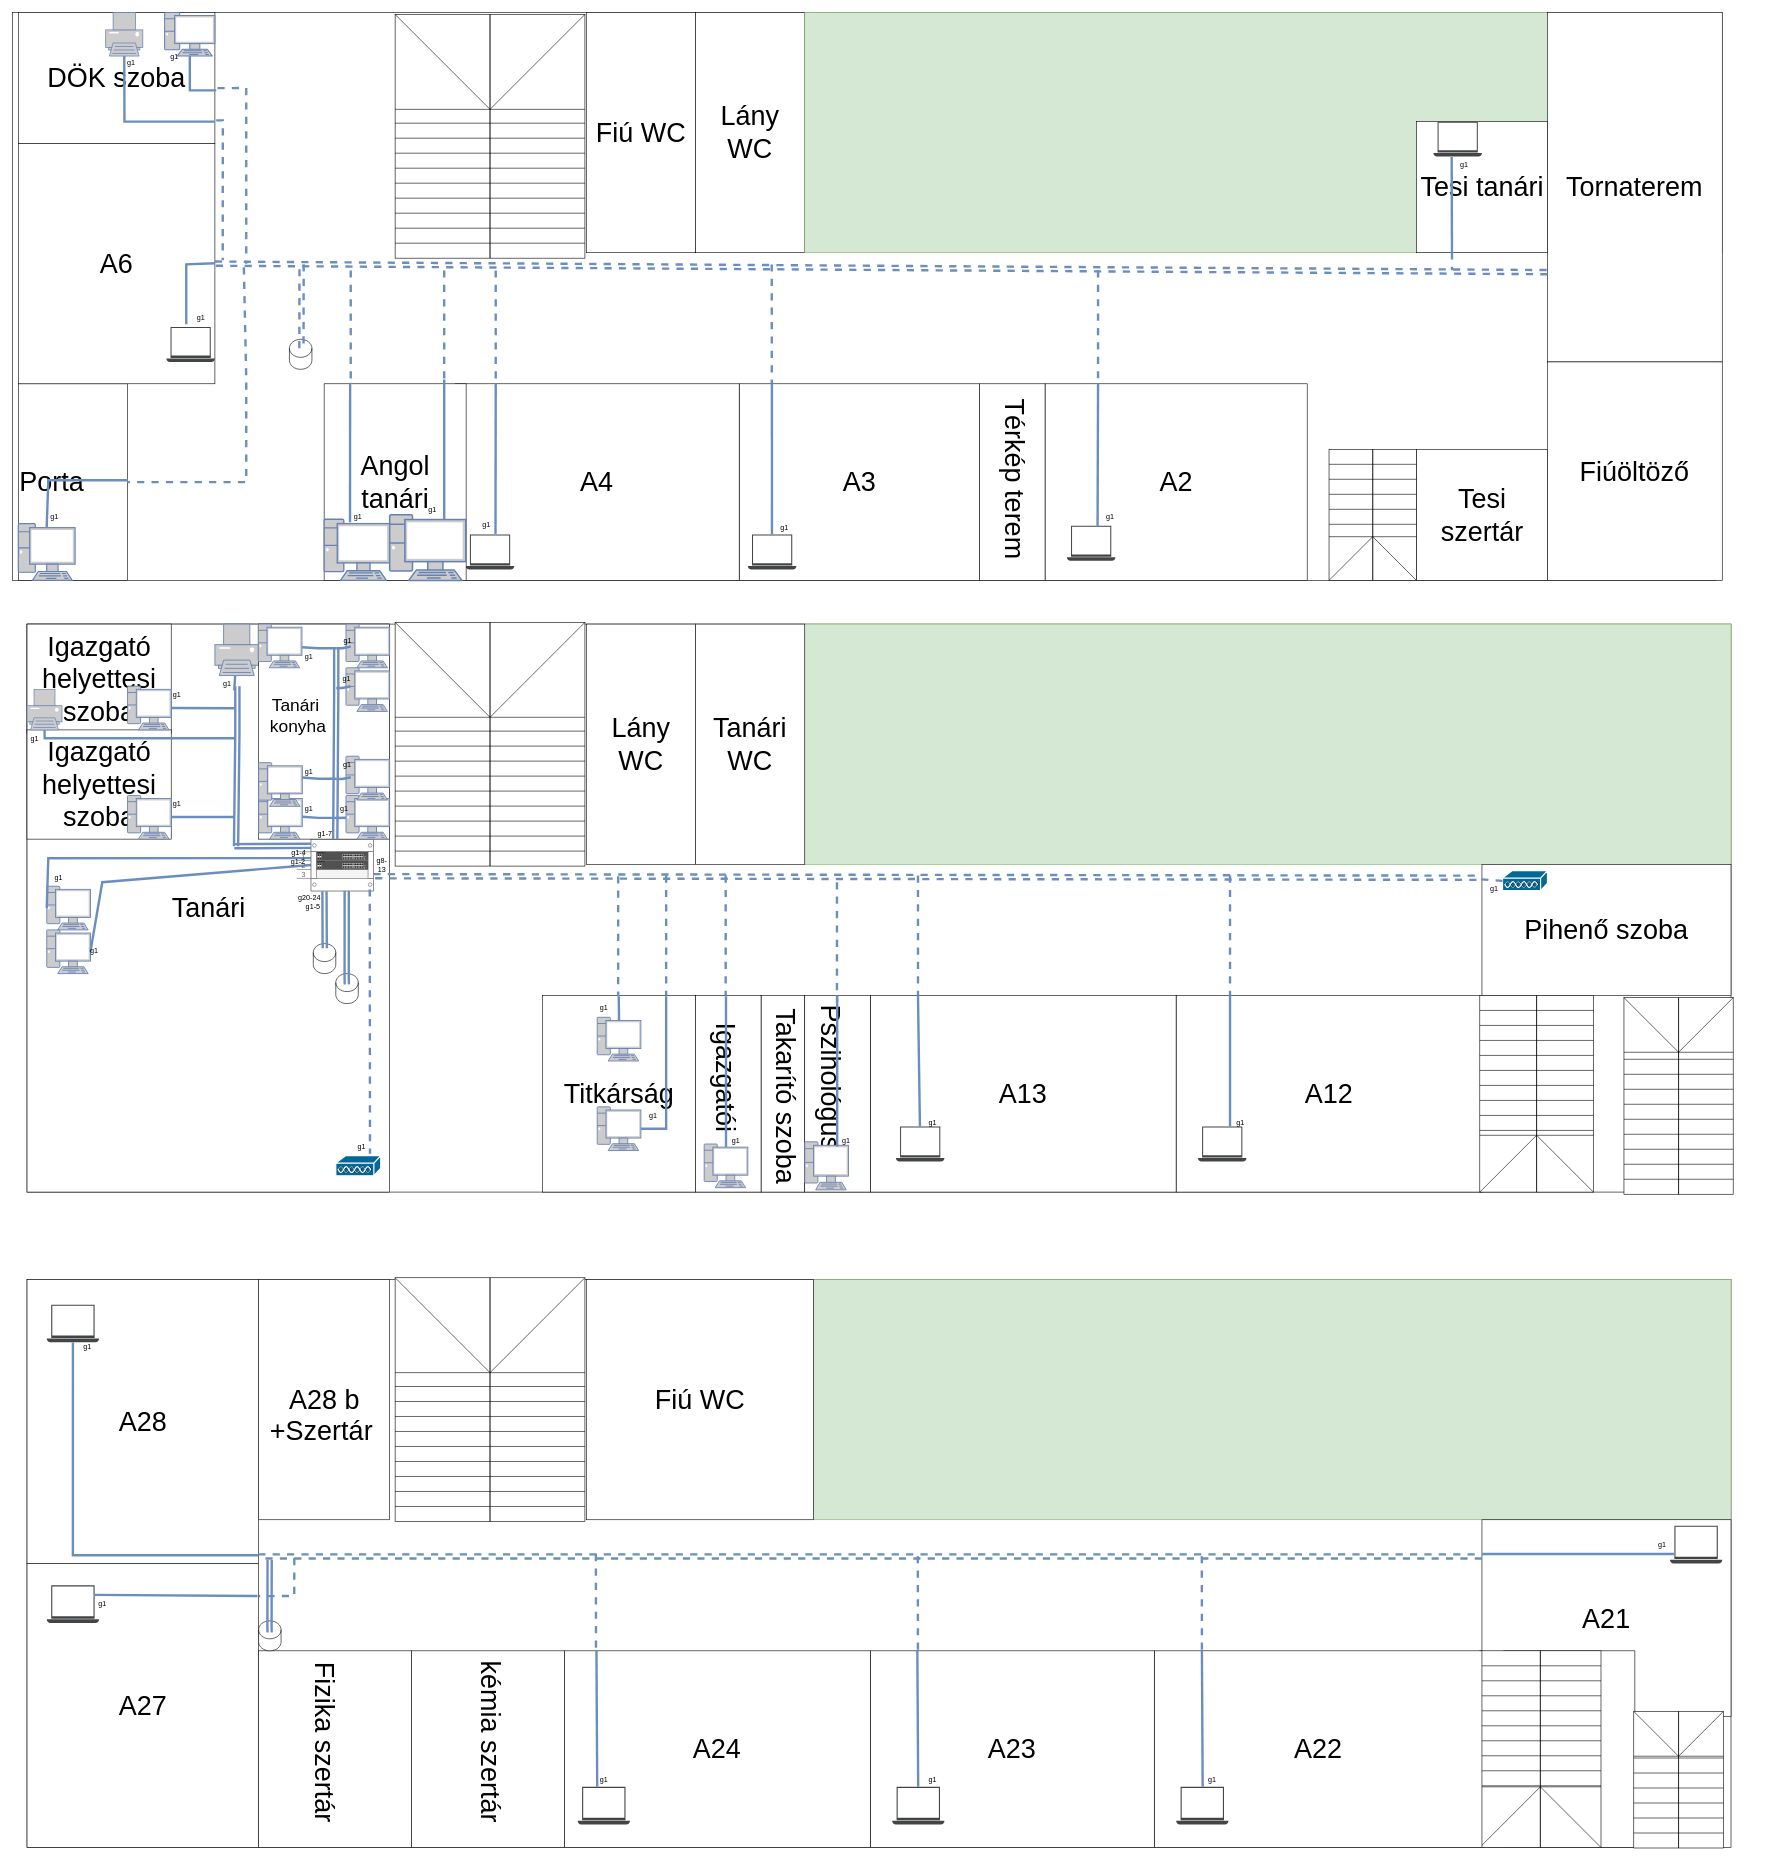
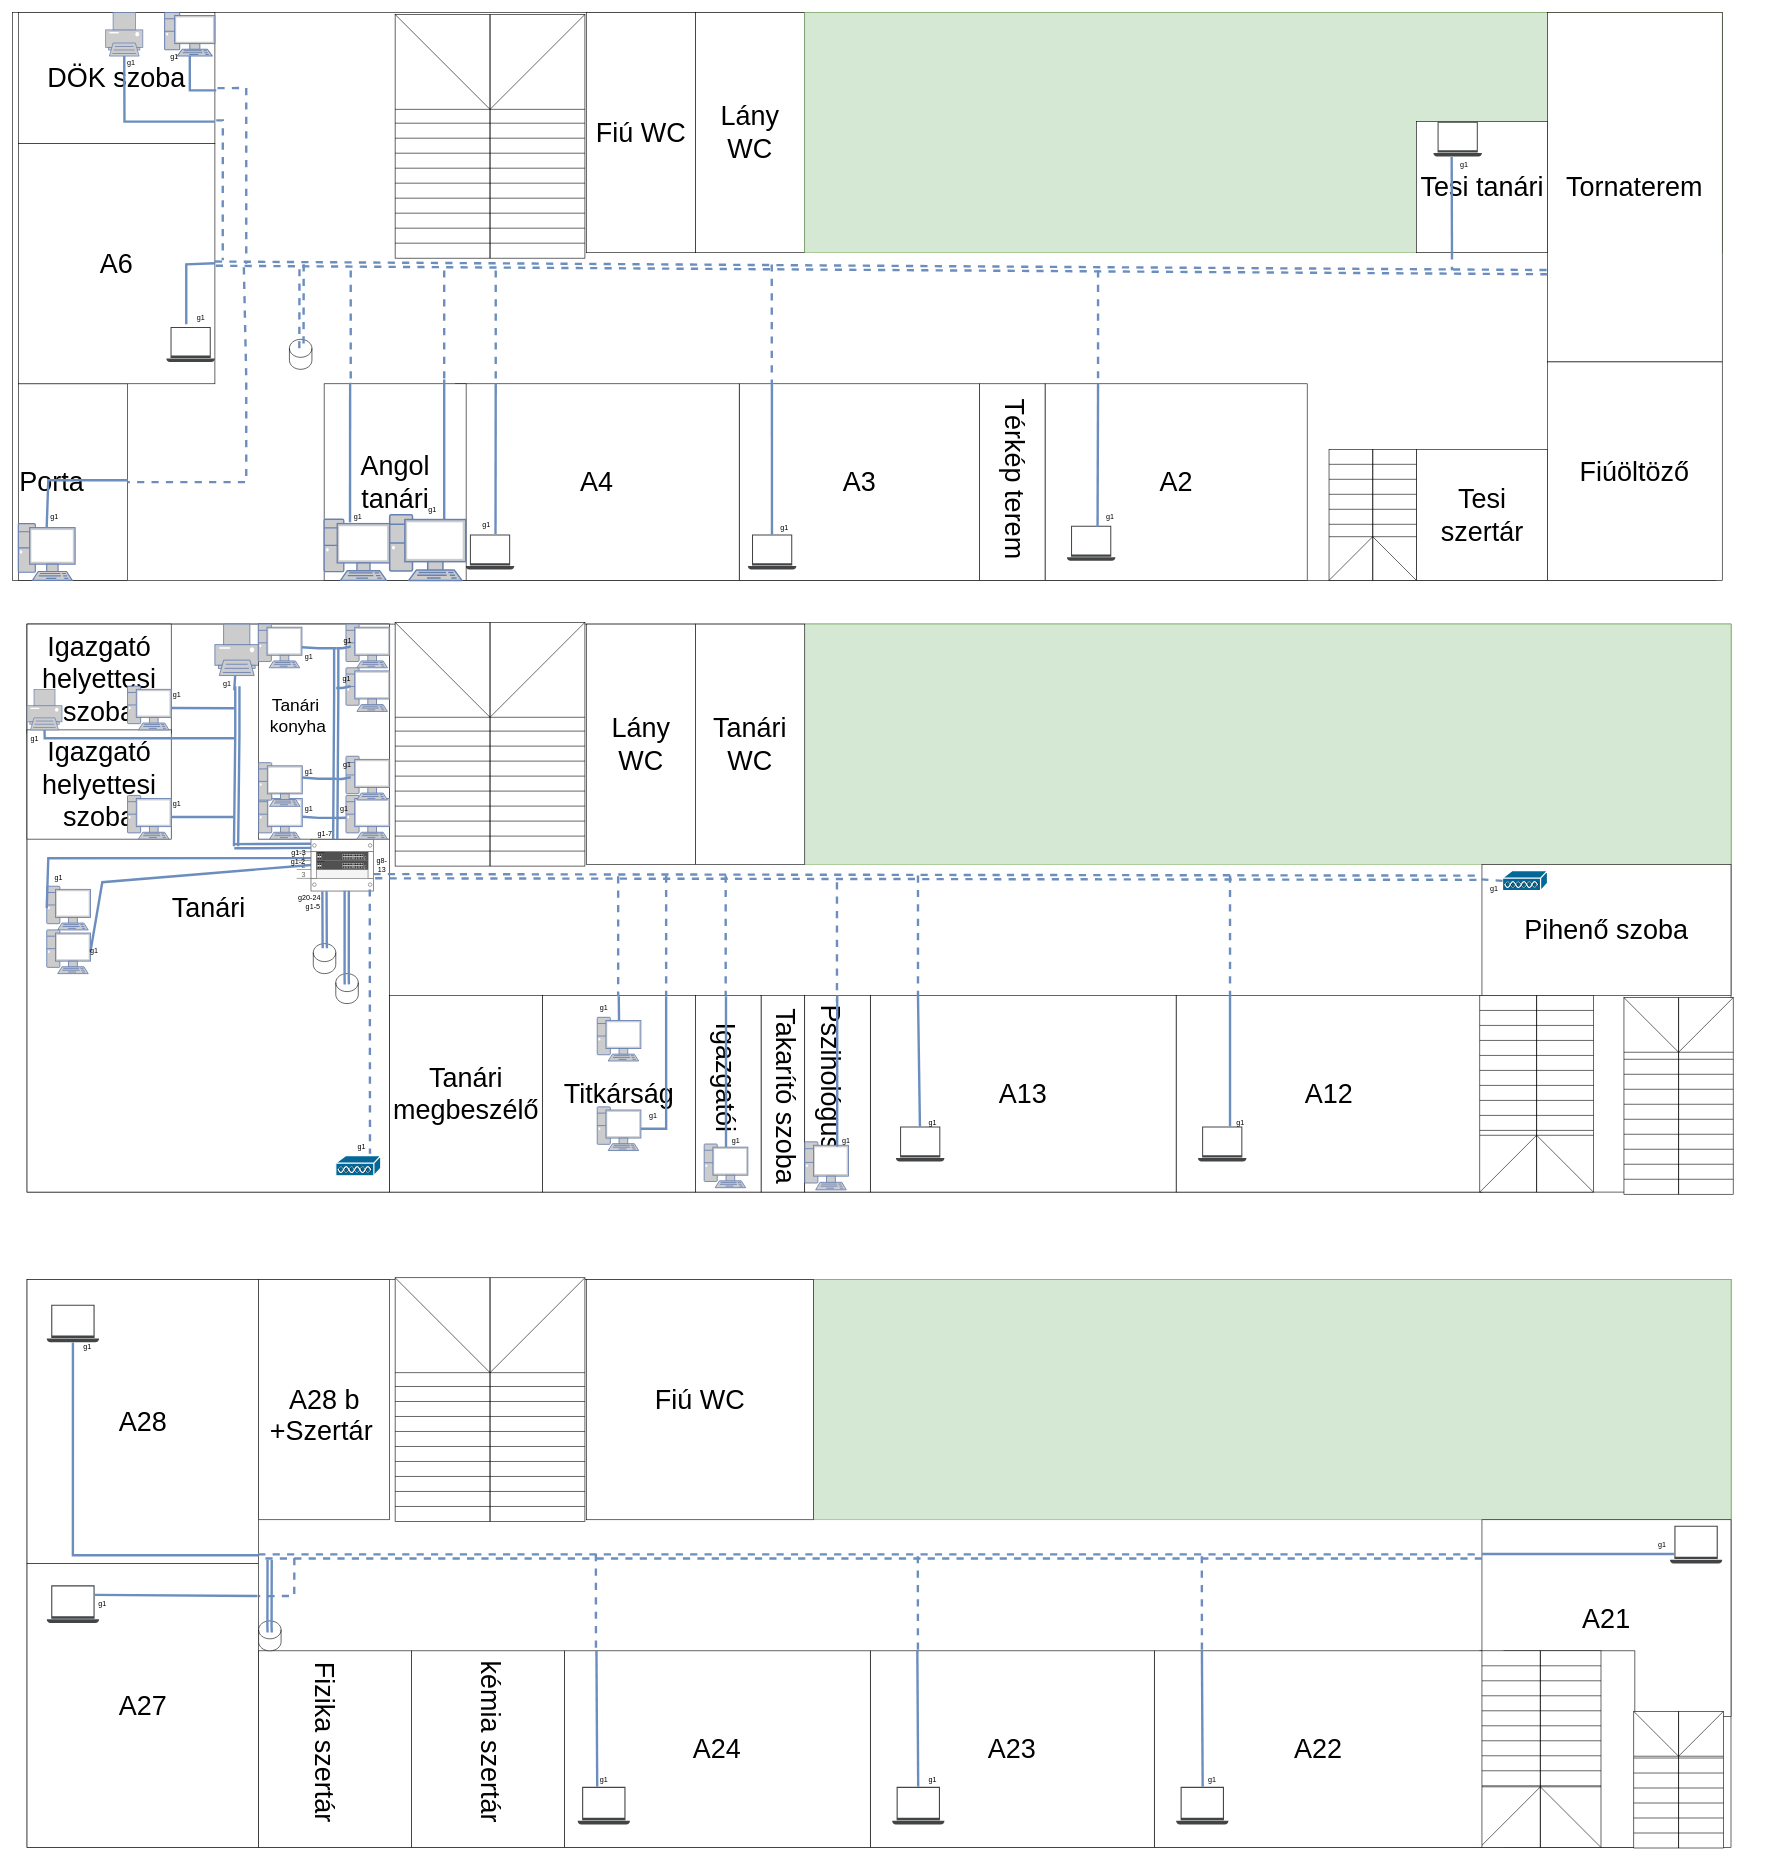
(299, 853) -> (299, 853)
none -> (466, 1094)
